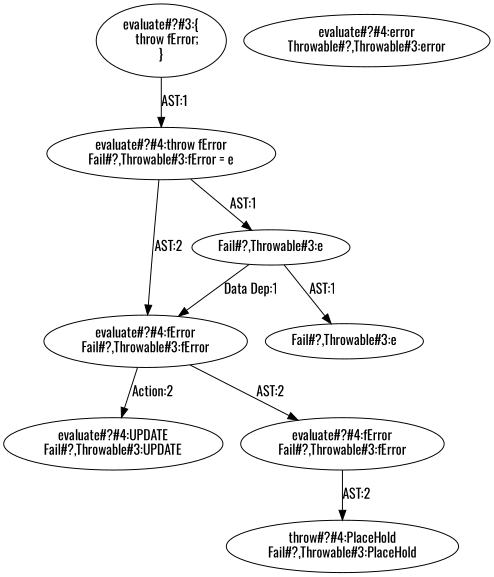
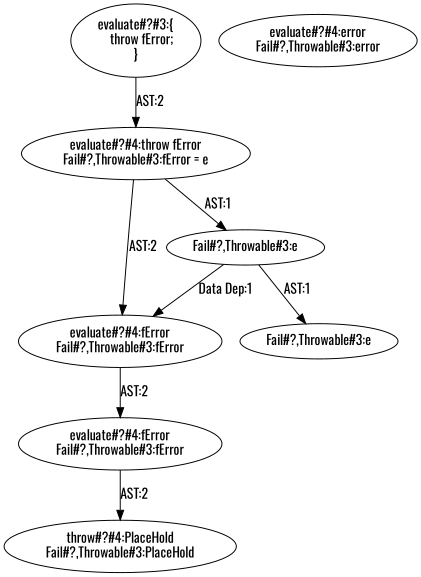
(367, 41) -> (318, 41)
(175, 102) -> (150, 102)
(113, 444) -> none
